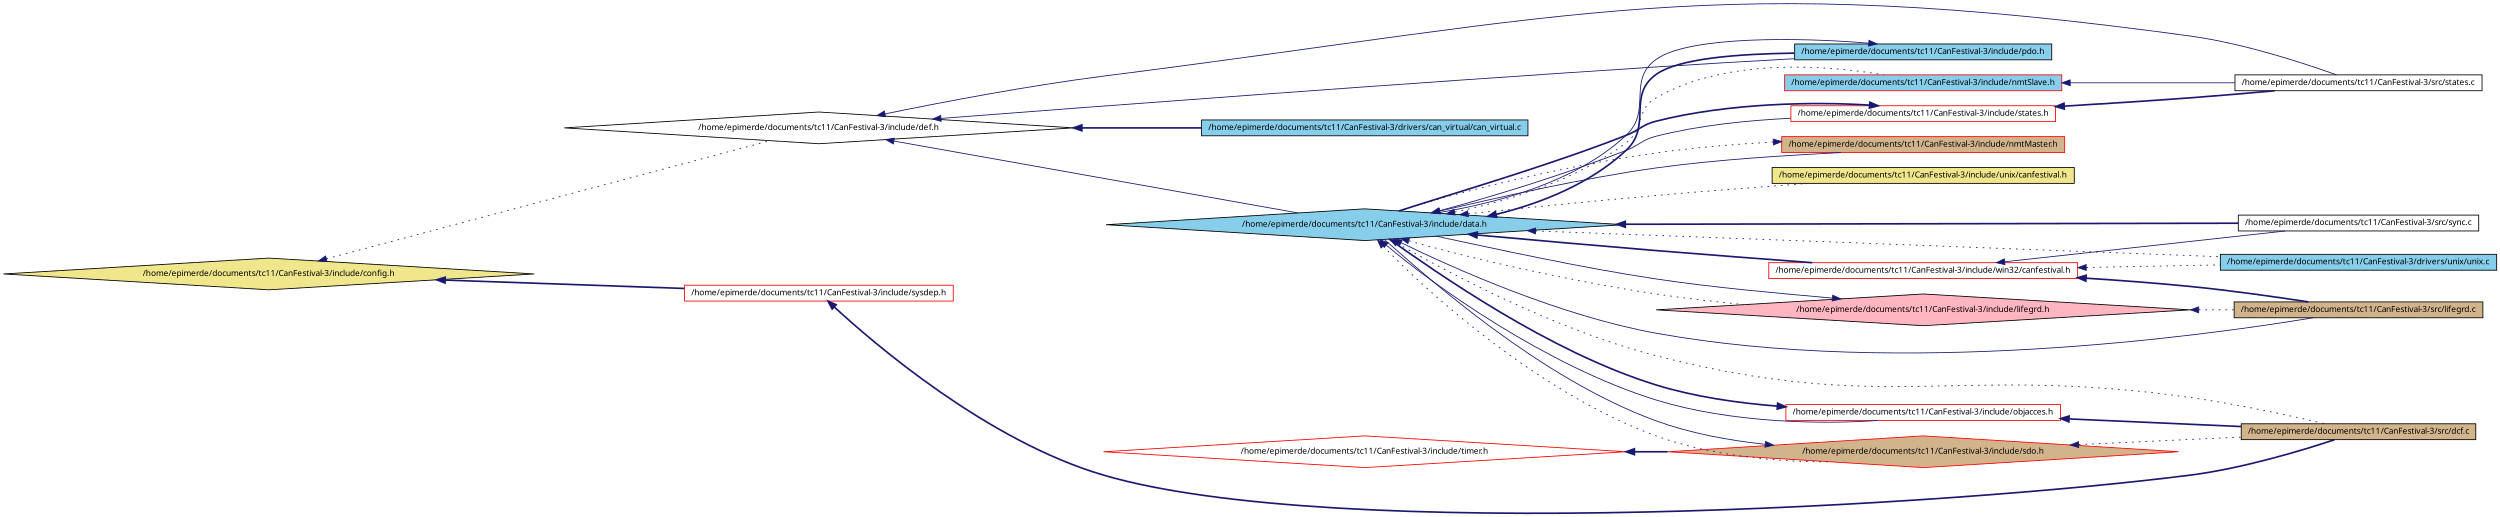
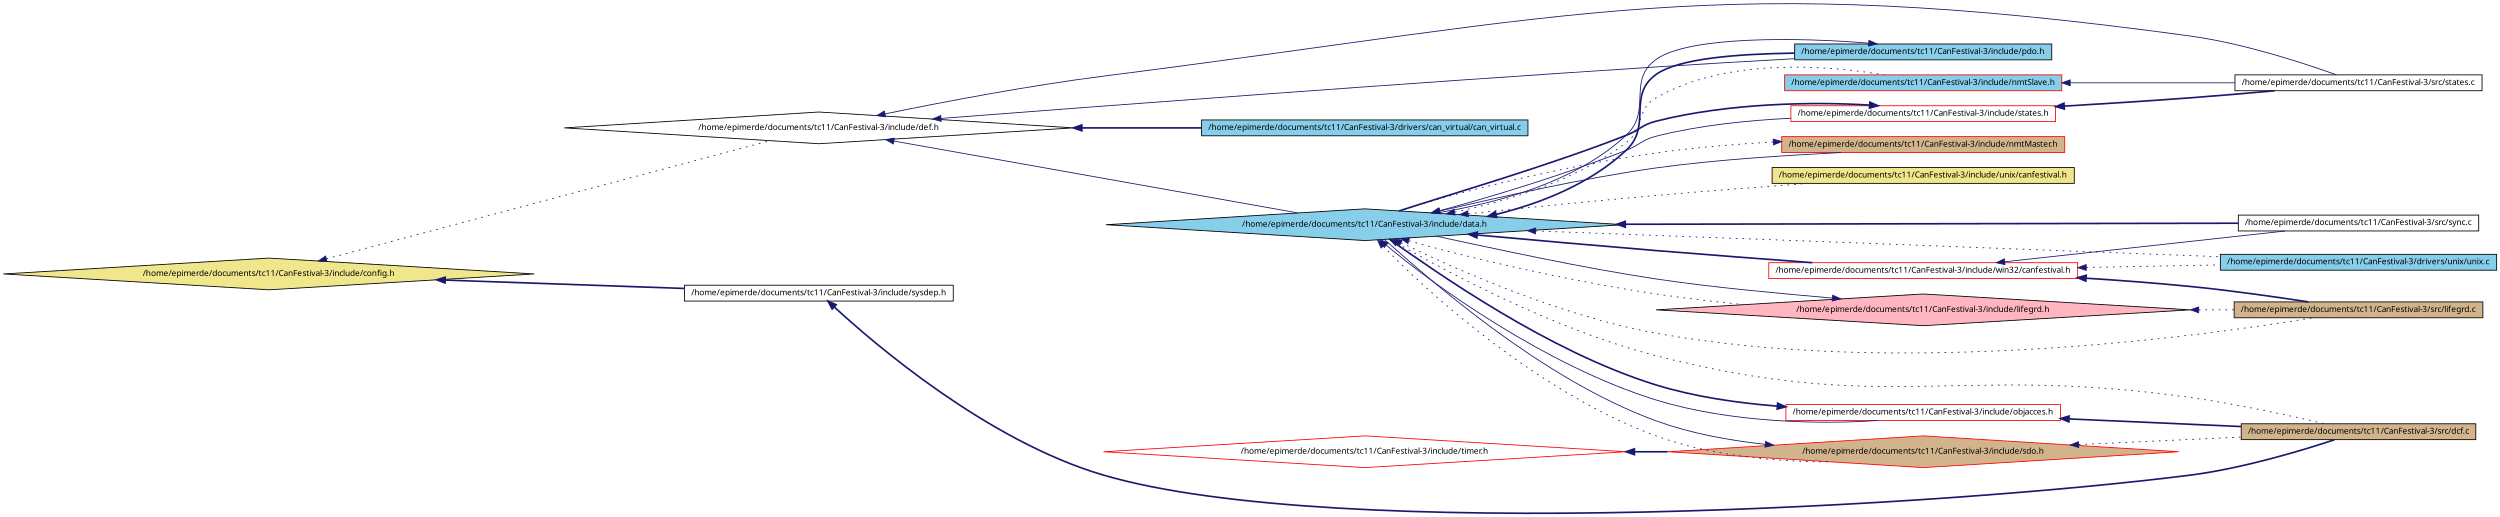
(819, 293) -> (819, 293)
(1849, 352) -> (1849, 352)
